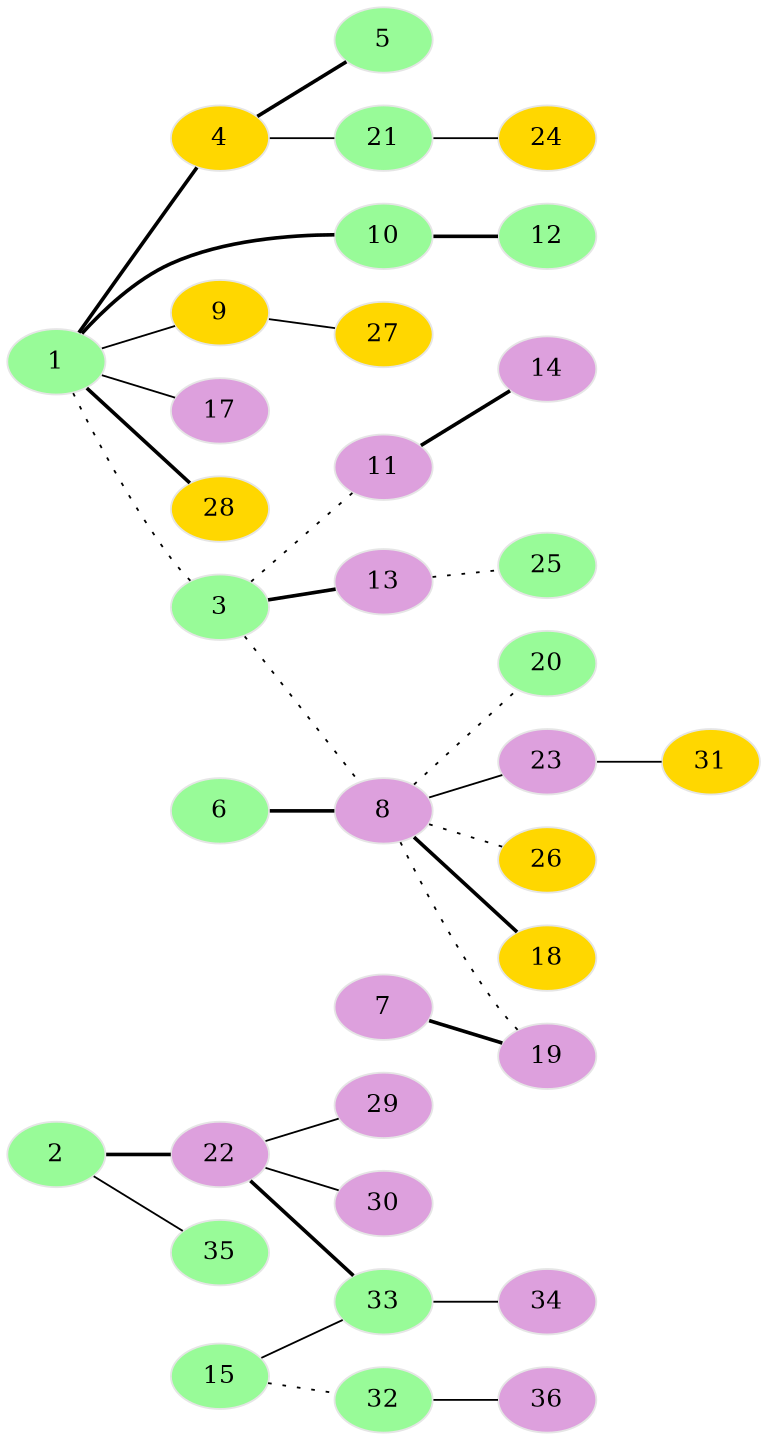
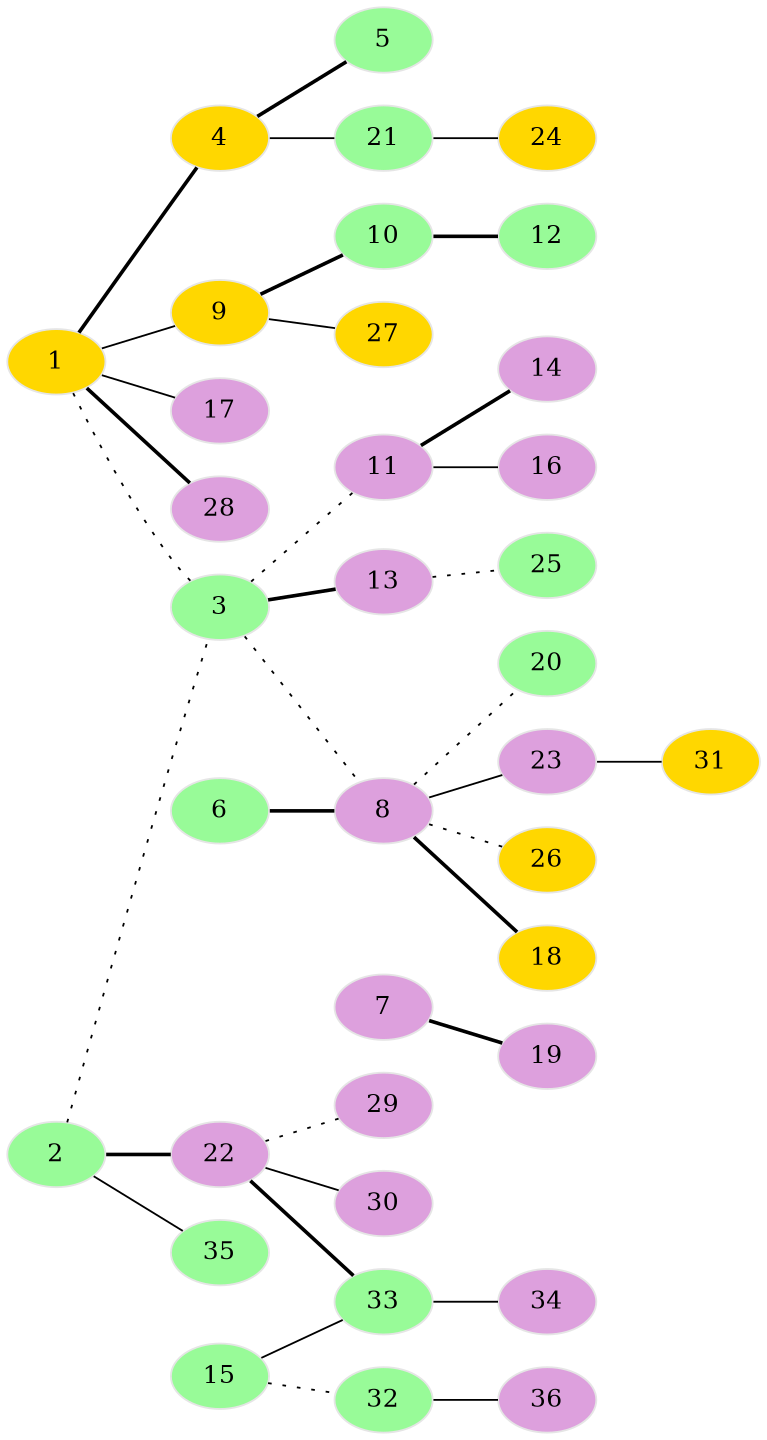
(196, 254) -> (302, 275)
(56, 362) -> (56, 362)
none -> (547, 467)
(220, 509) -> (220, 509)
none -> (136, 880)
(453, 940) -> none
(302, 1130) -> (302, 1130)
